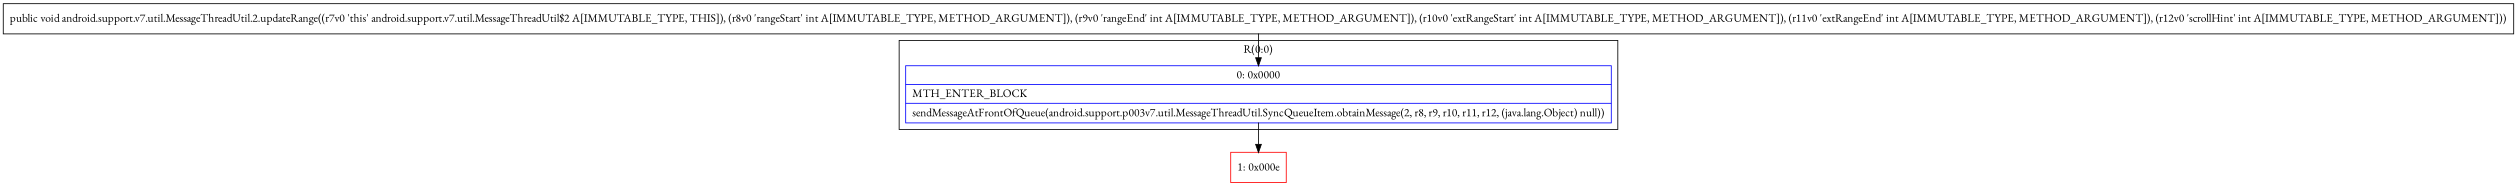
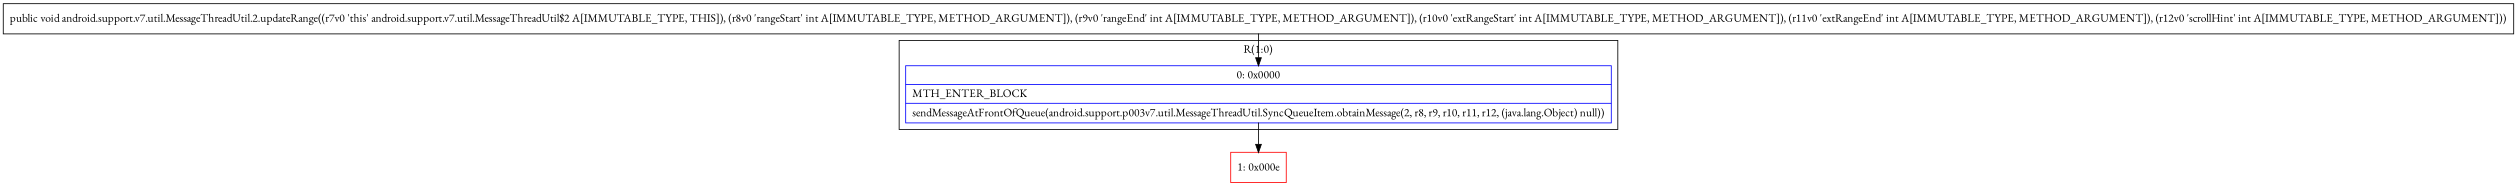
(1258, 50) -> (1258, 50)
